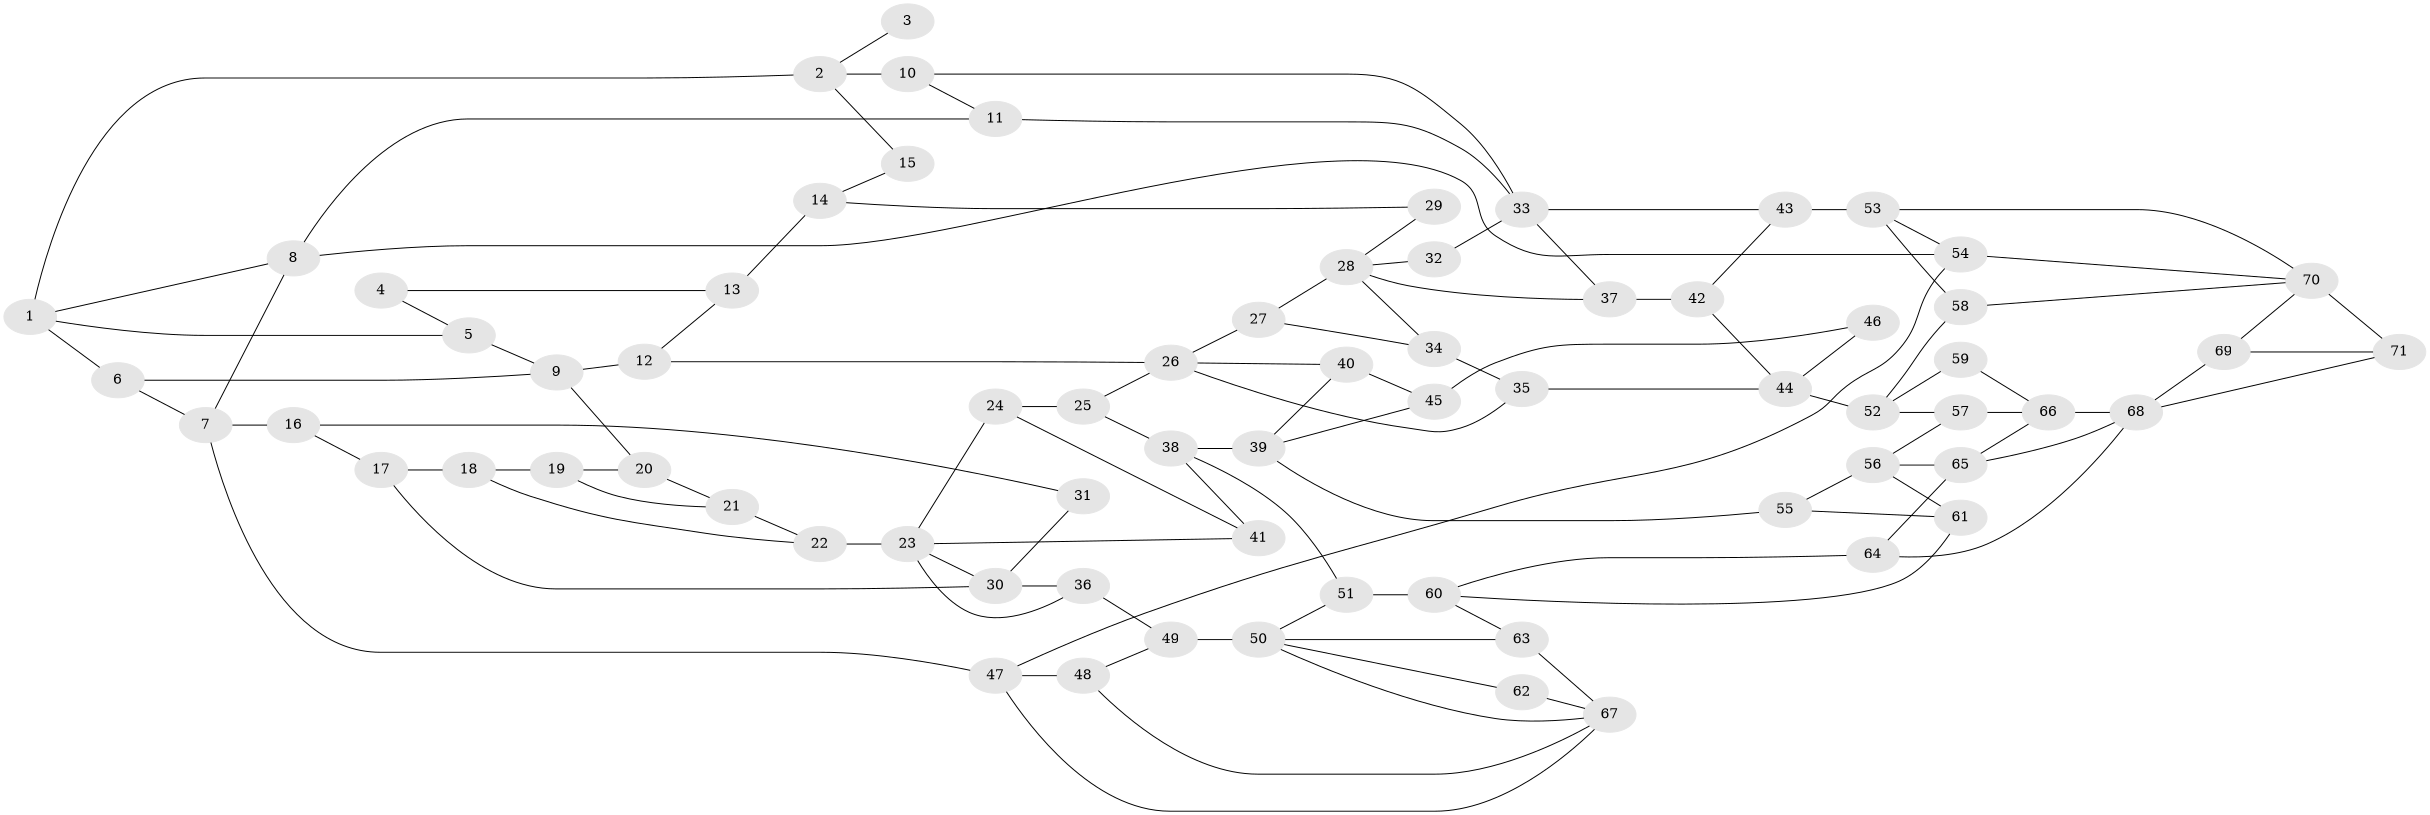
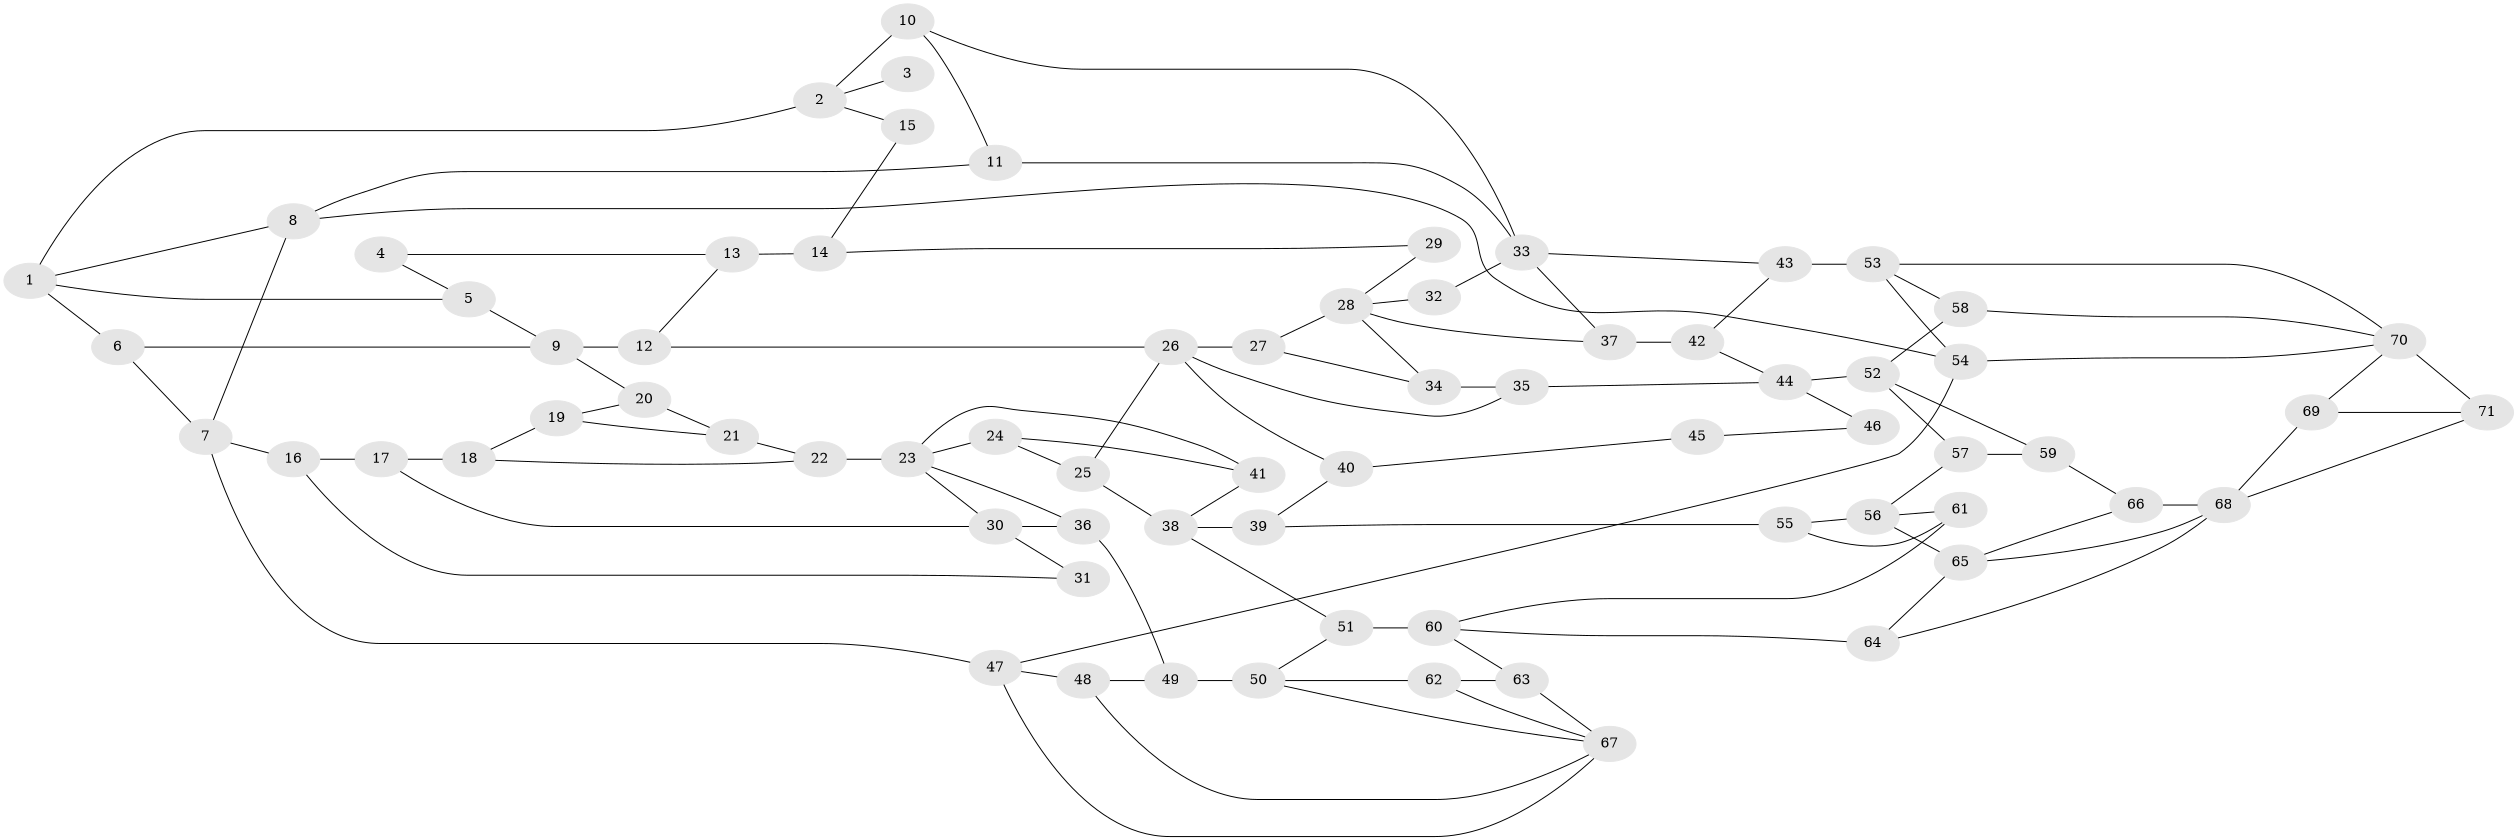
(2005, 412) -> (2005, 454)
(1346, 425) -> none
(1390, 640) -> (1478, 681)
